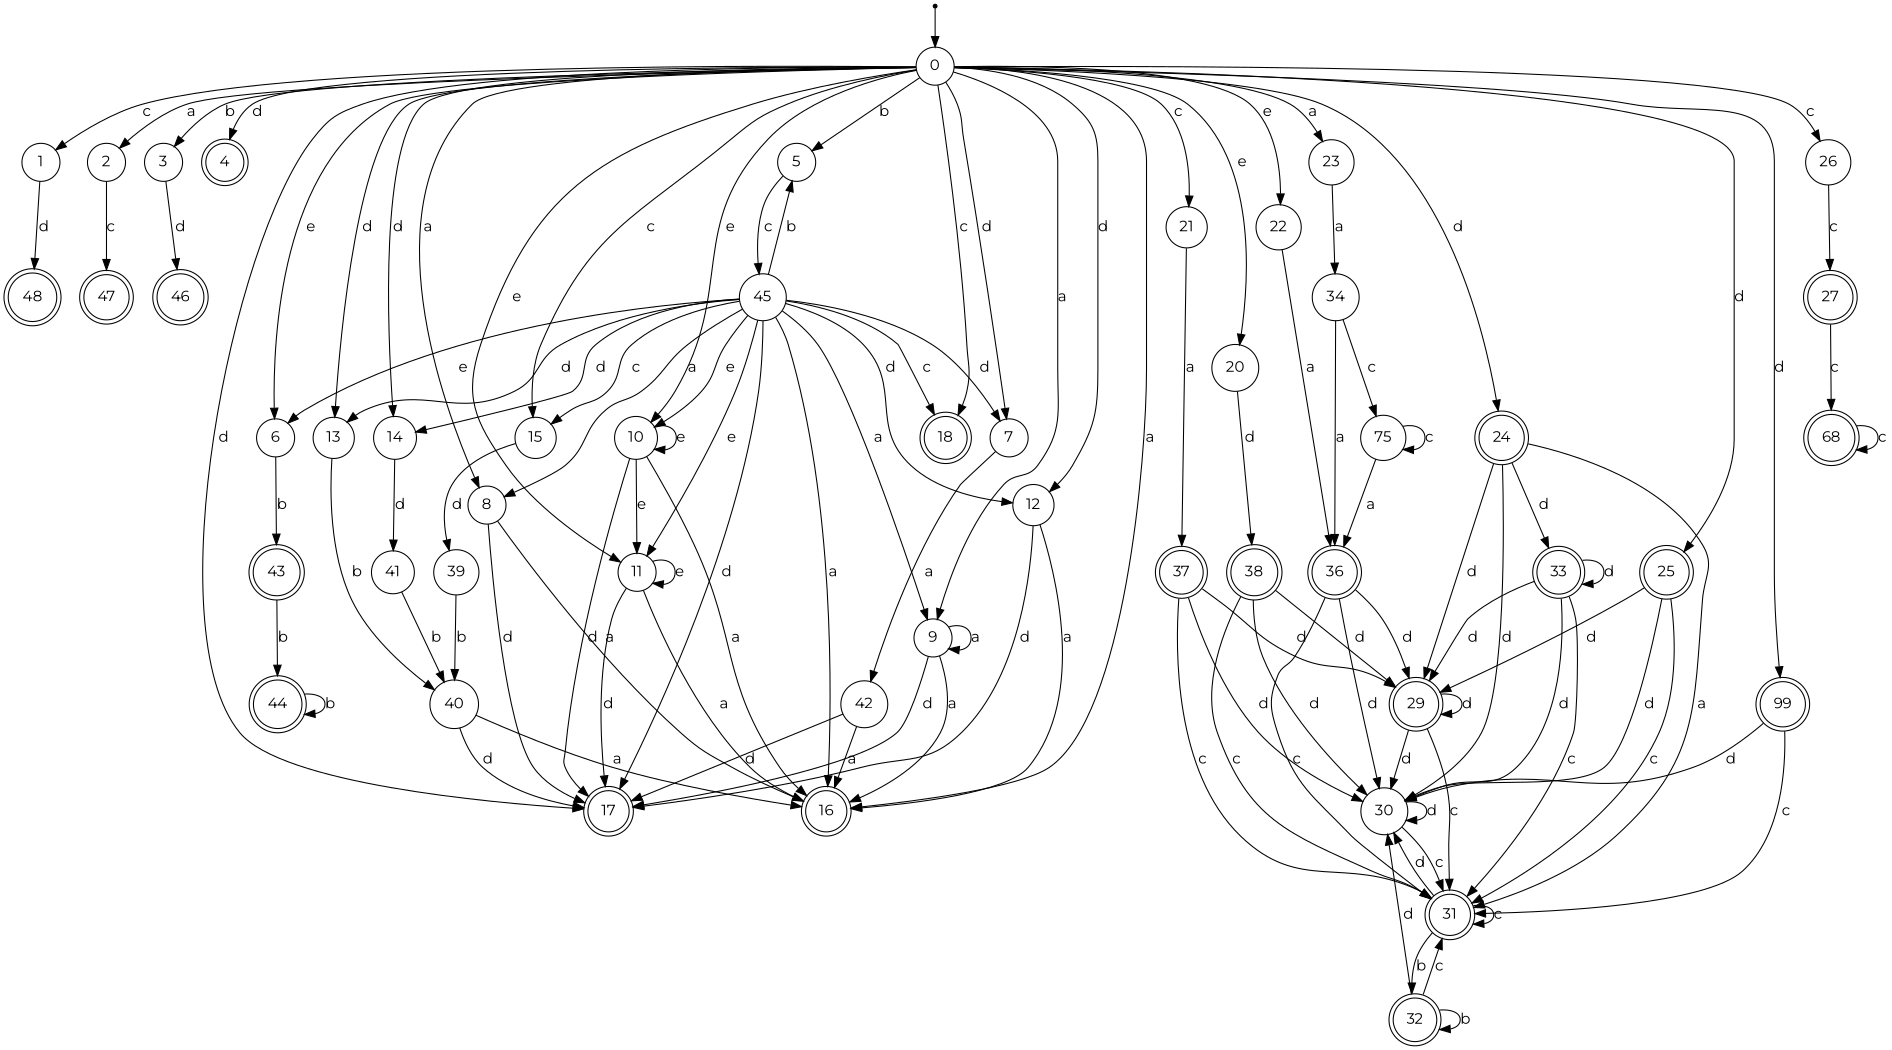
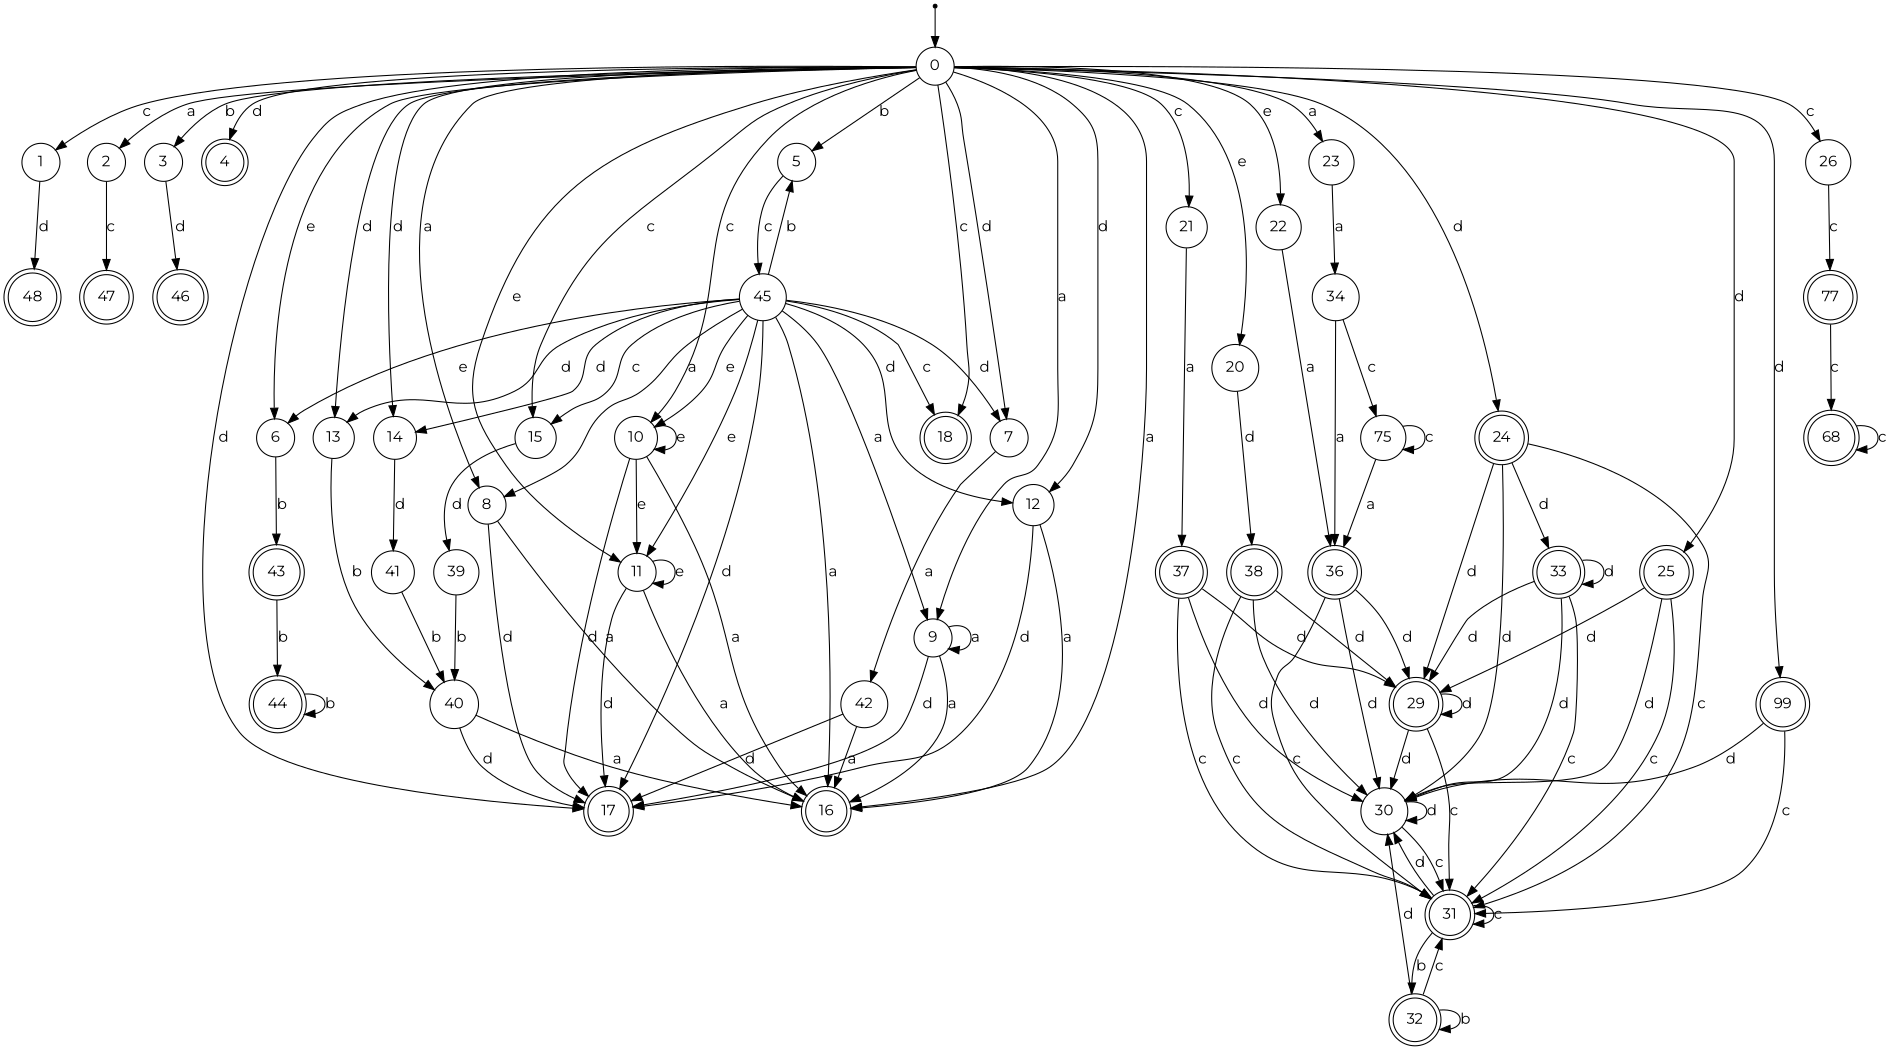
(731, 227) -> (731, 227)
(1830, 297) -> (1830, 297)
(1702, 704) -> (1702, 704)
